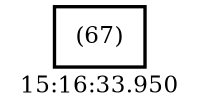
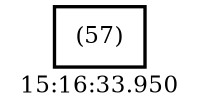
(100, 37) -> (100, 37)
